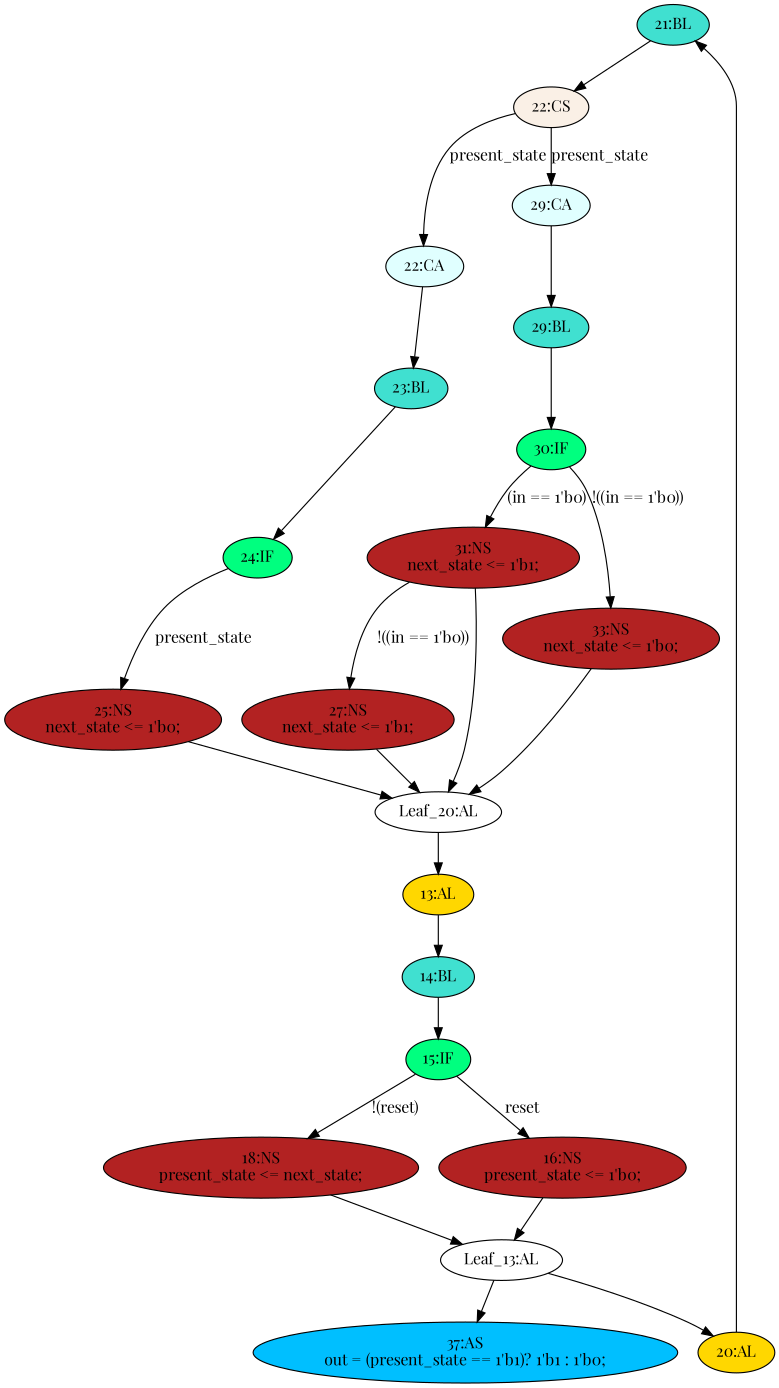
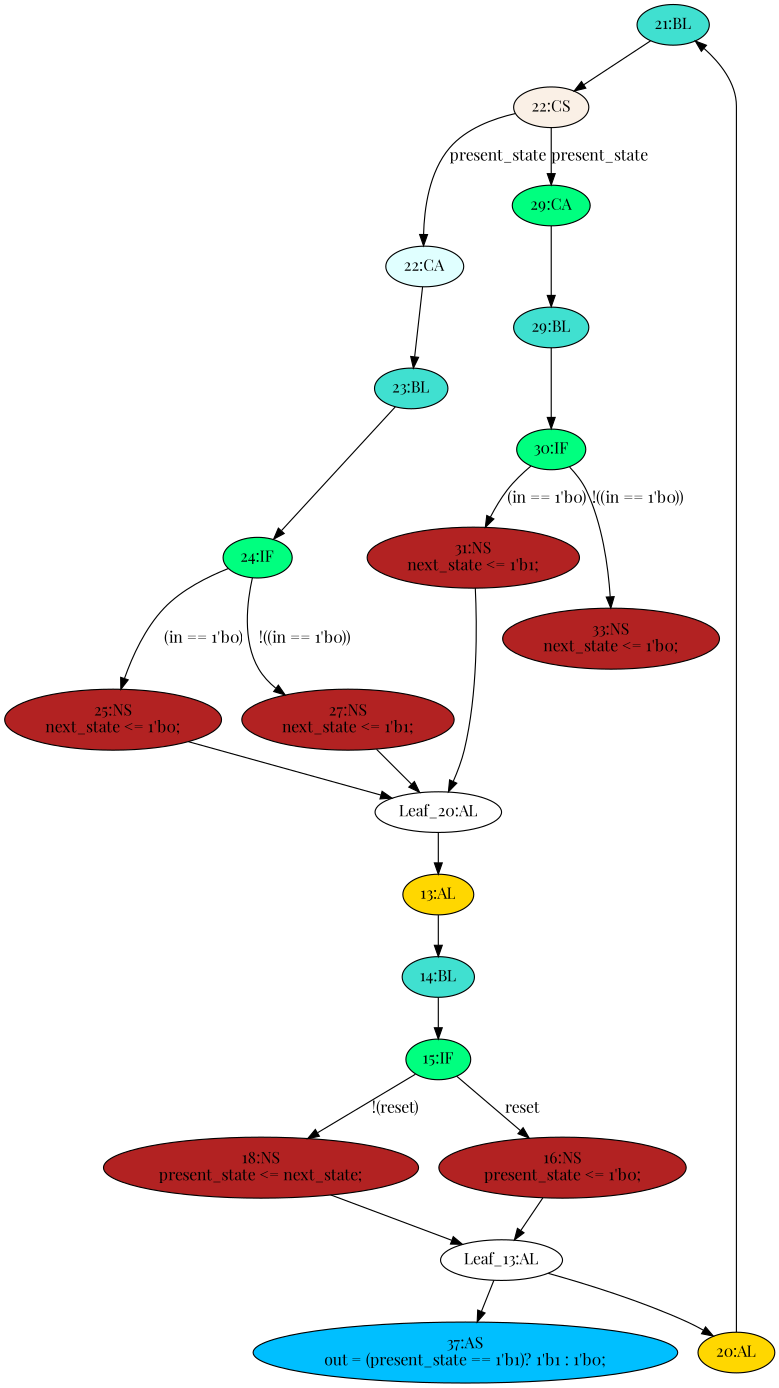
(551, 206) -> (551, 206)
(368, 622) -> (248, 637)
(203, 639) -> (203, 639)
(540, 733) -> none
